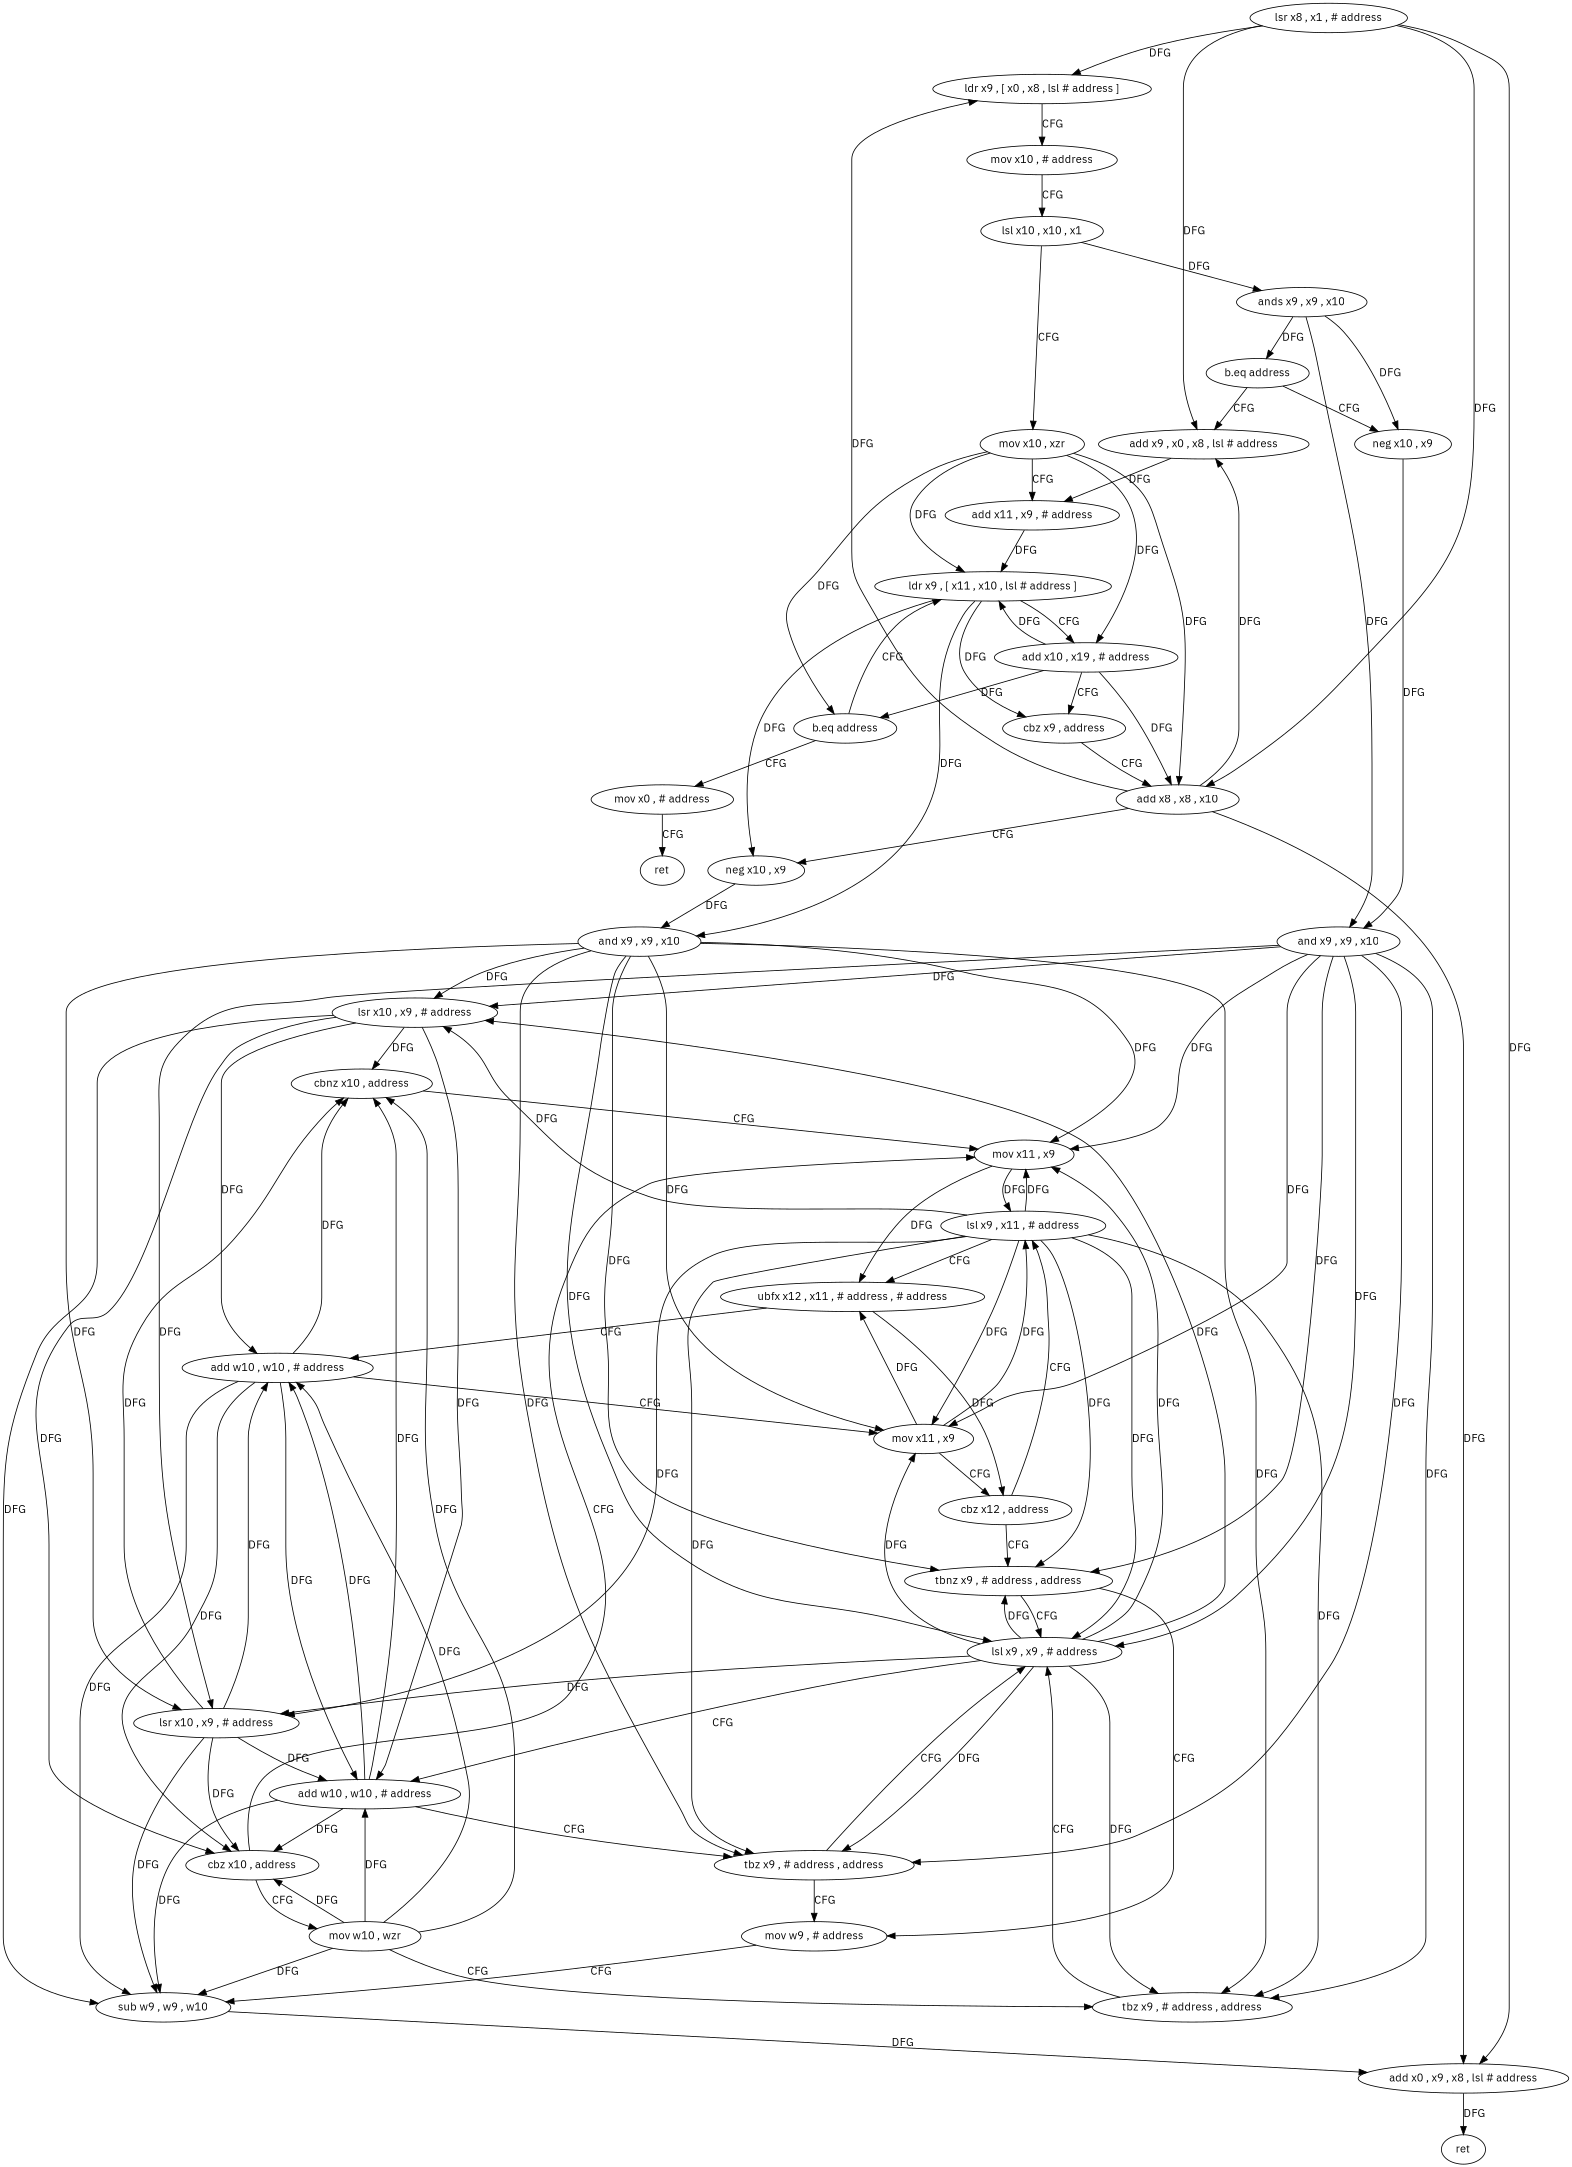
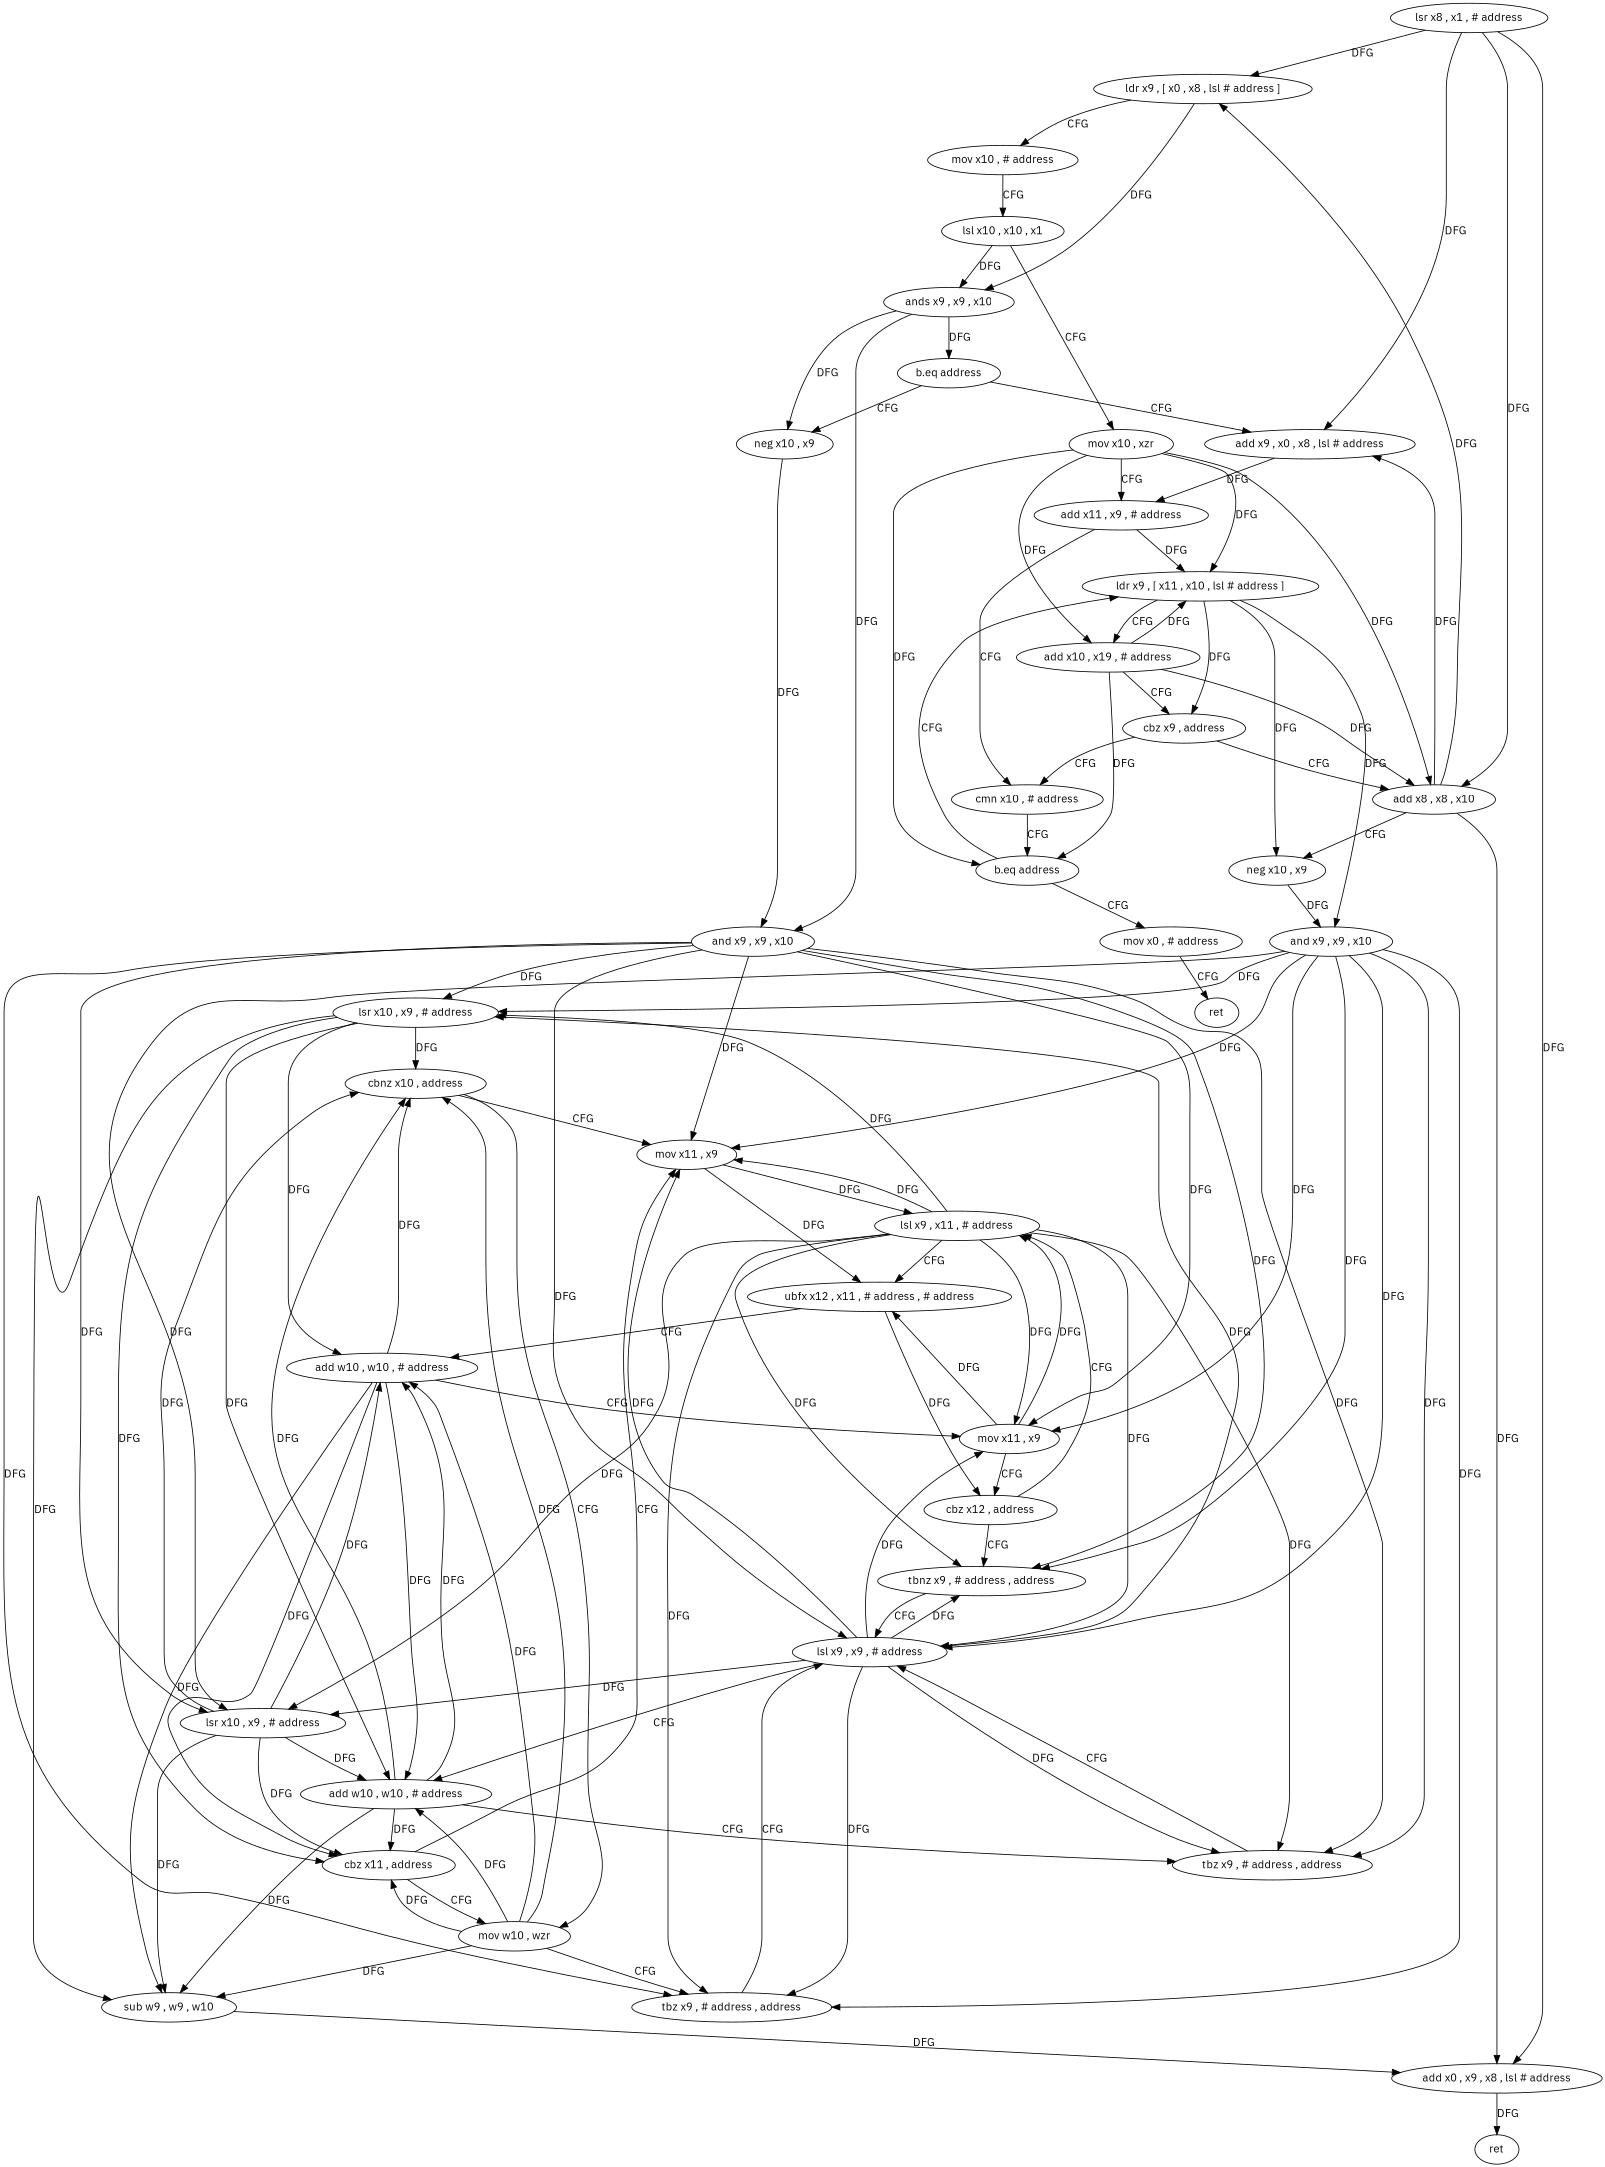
none -> (1109, 213)
none -> (1027, 800)
none -> (571, 1500)
(252, 1865) -> (389, 1865)
(814, 1936) -> none
